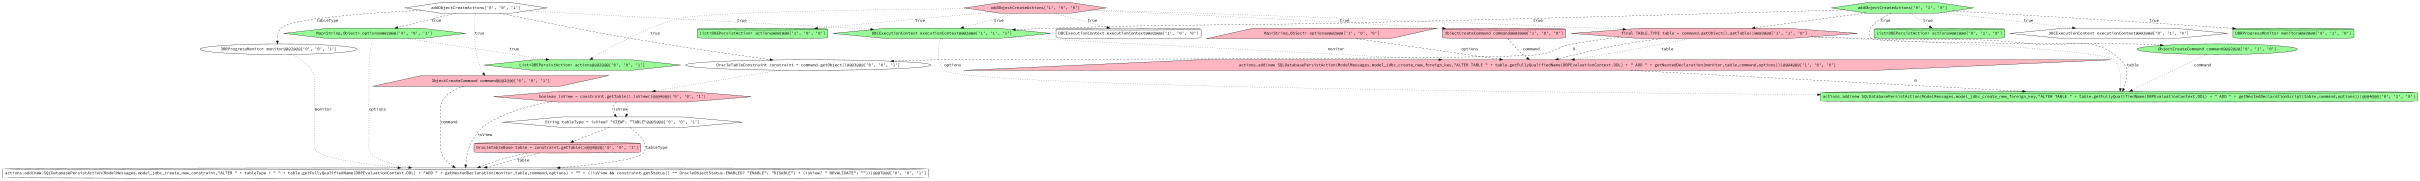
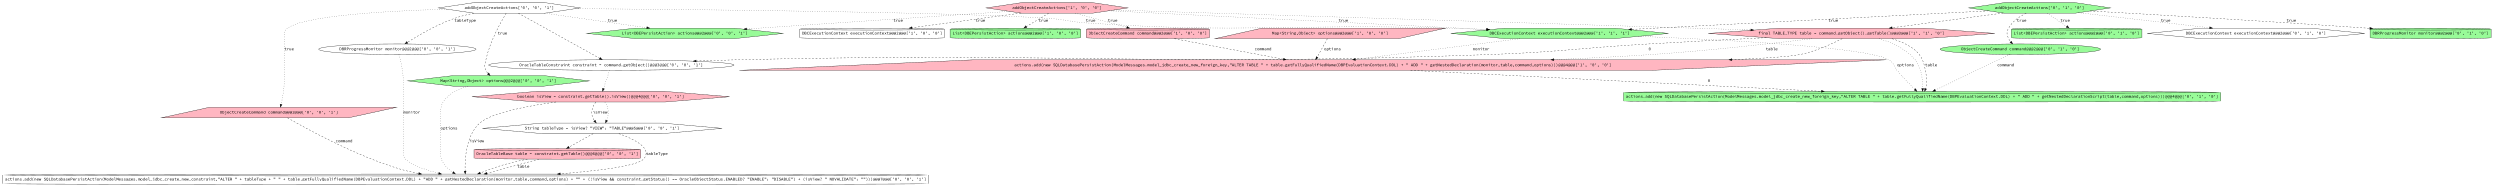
(905, 20) -> (1038, 20)
(1081, 20) -> (966, 20)
(473, 48) -> (596, 20)
